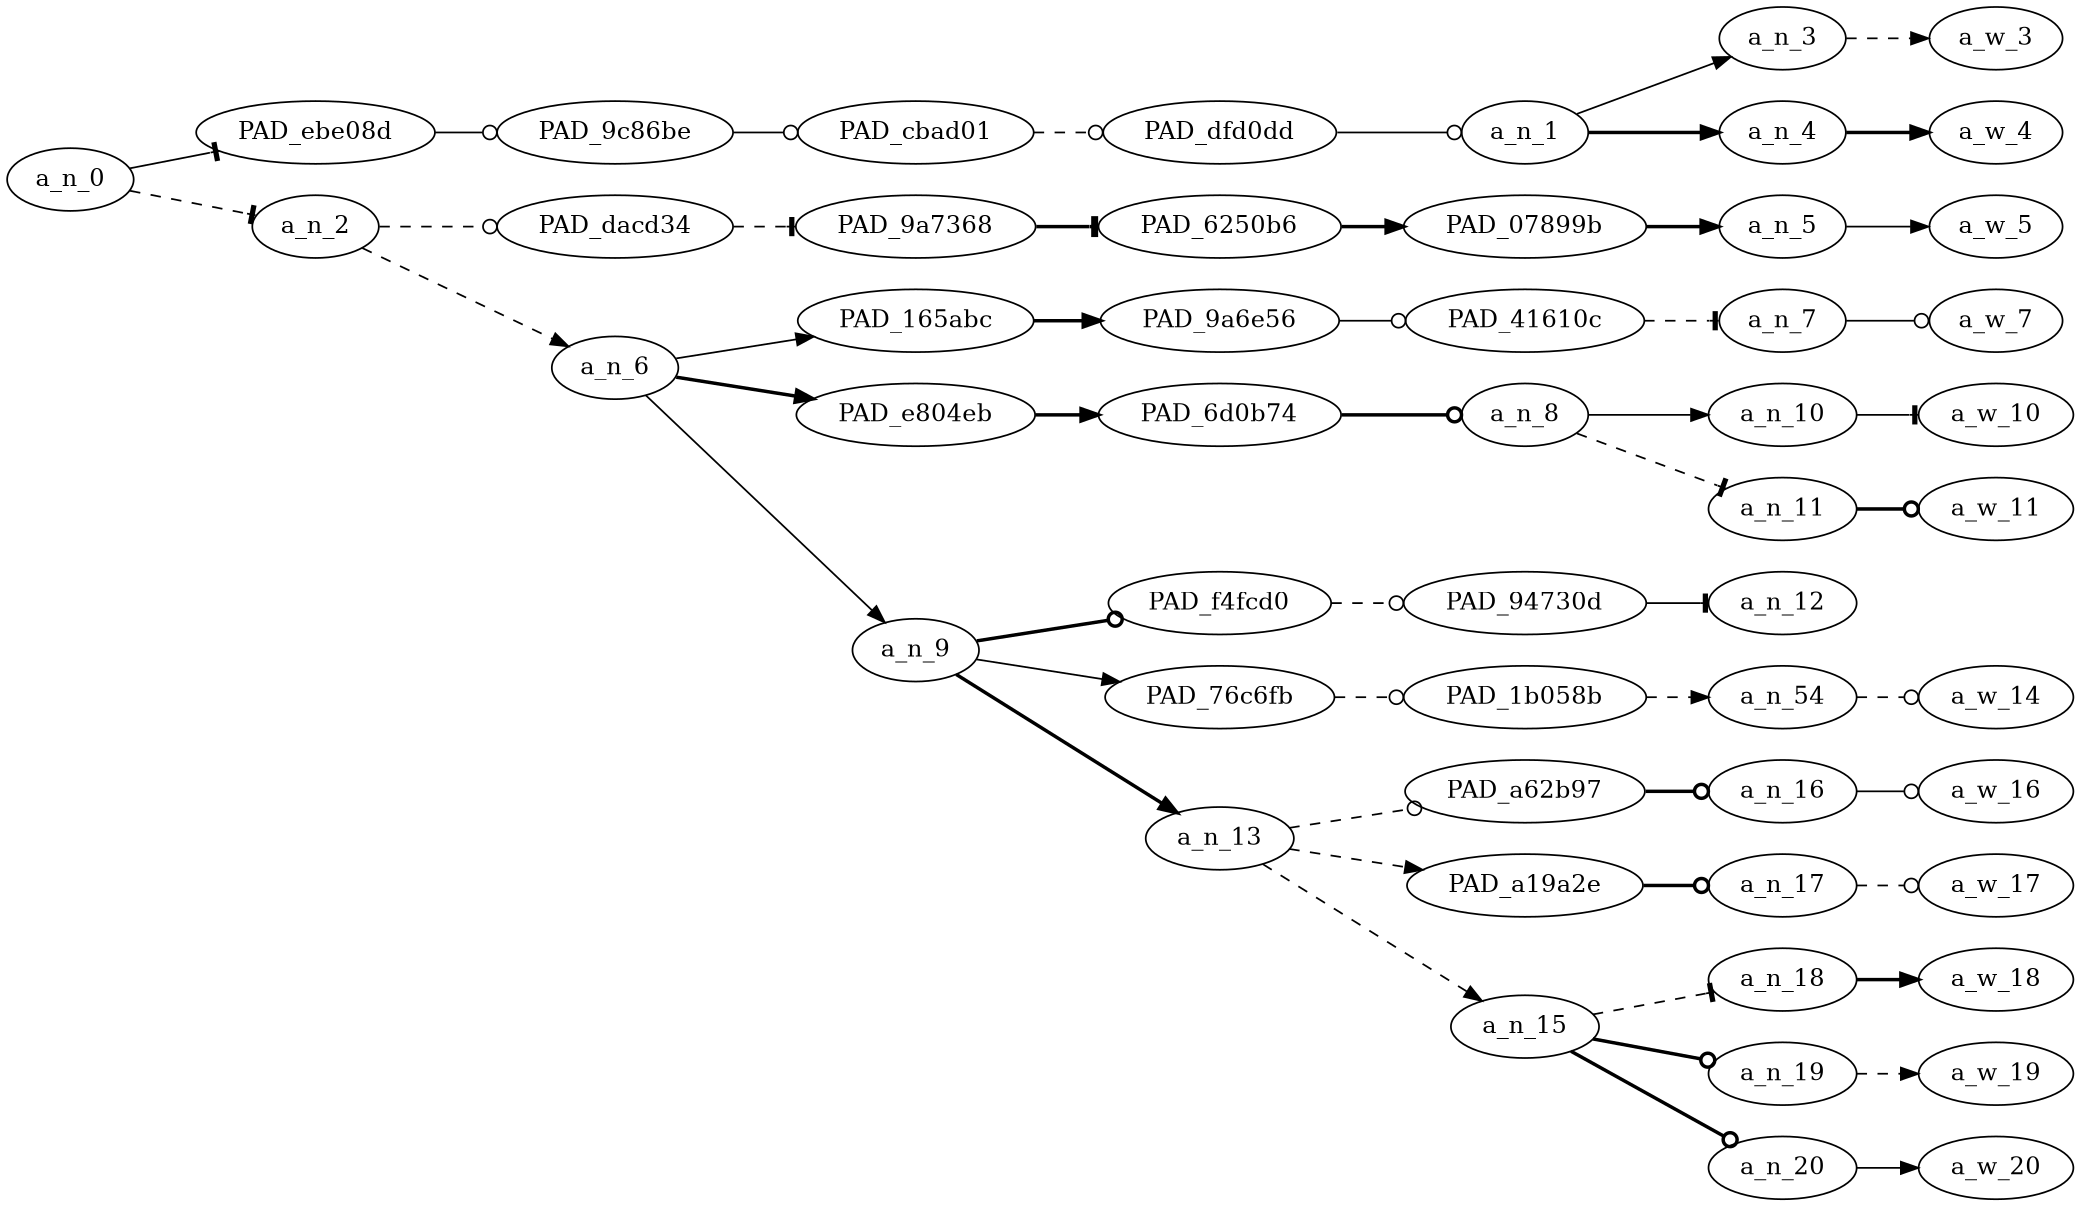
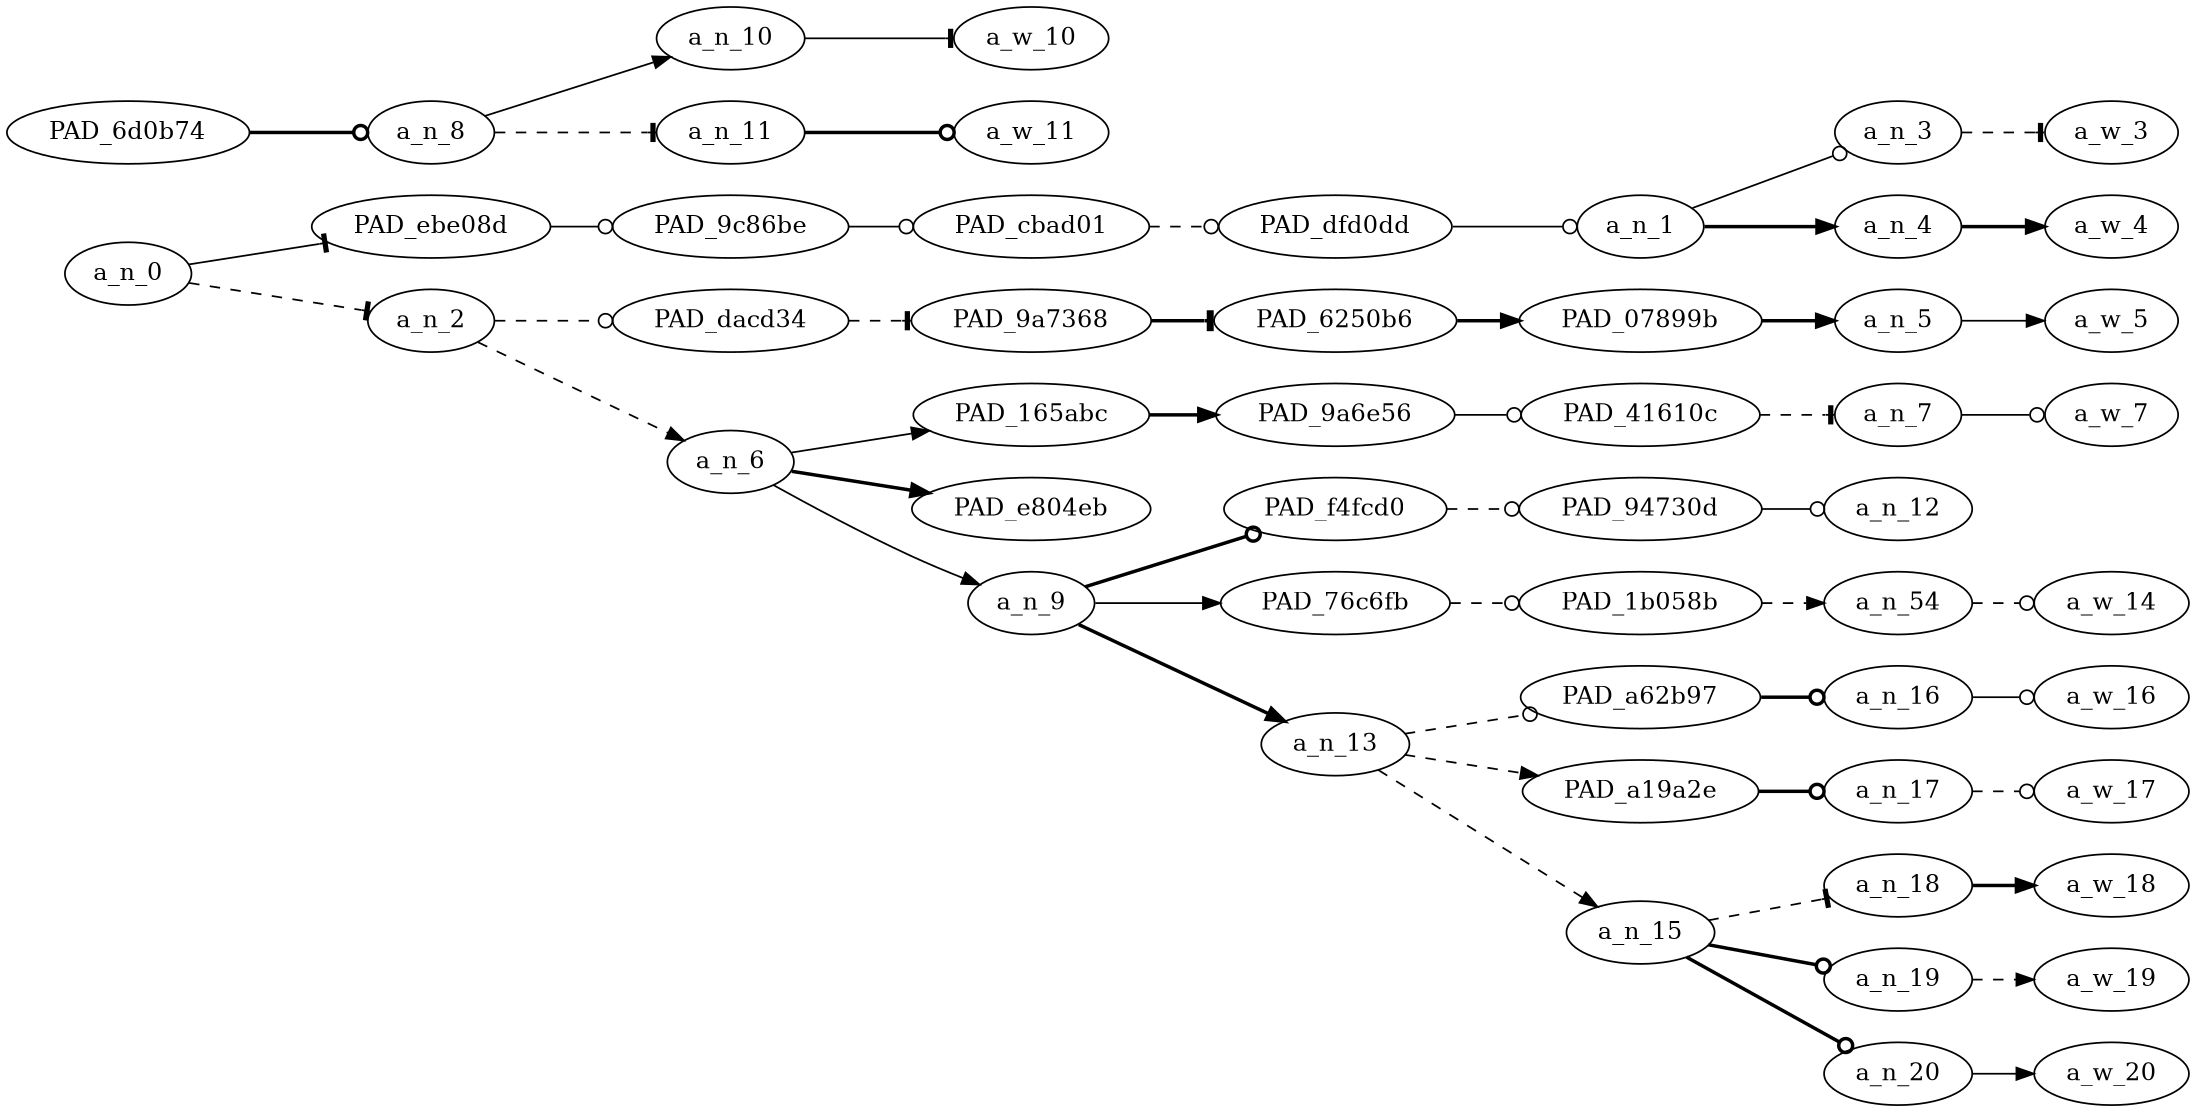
(1878, 38) -> (1999, 132)
(1646, 88) -> (1763, 182)
(1058, 415) -> none
(1673, 603) -> (1786, 509)
